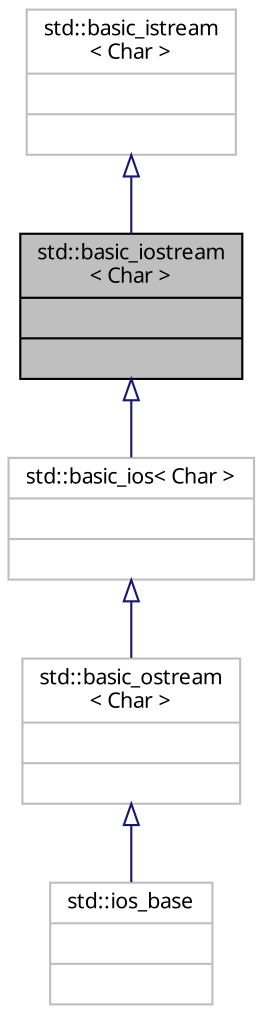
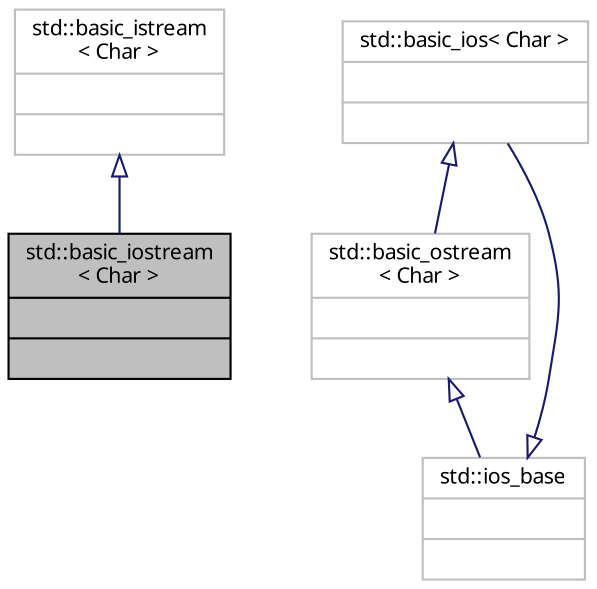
(131, 429) -> (558, 287)
